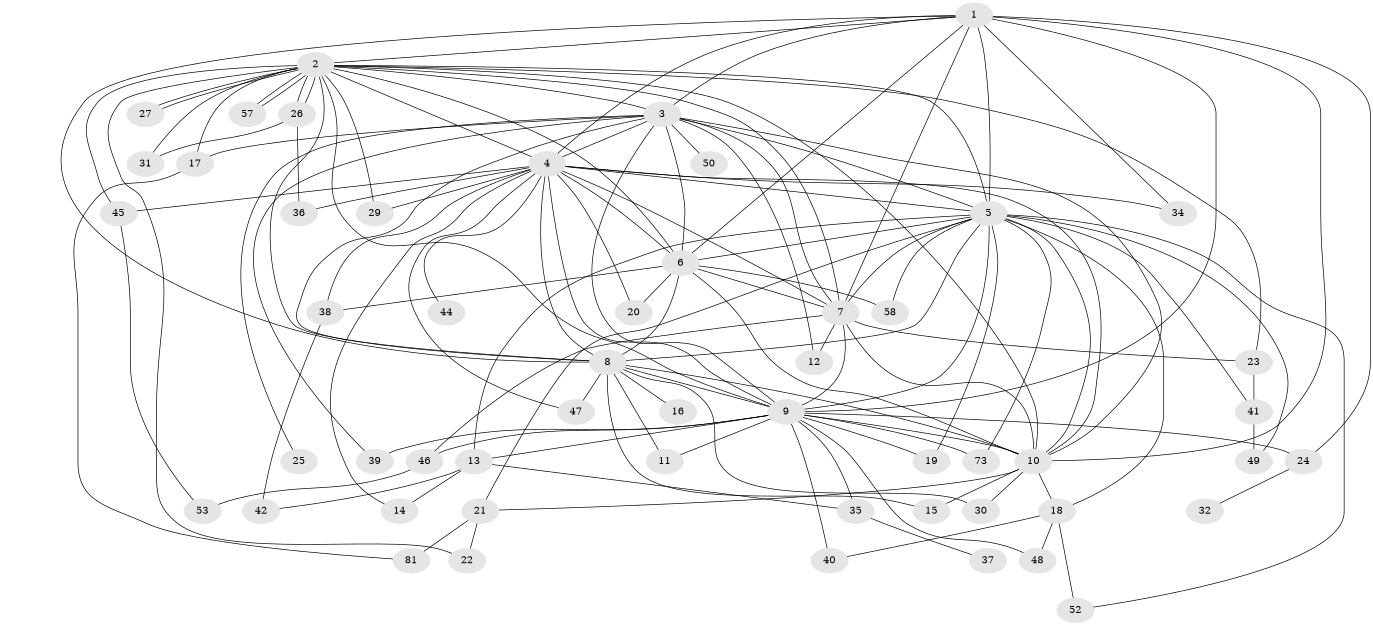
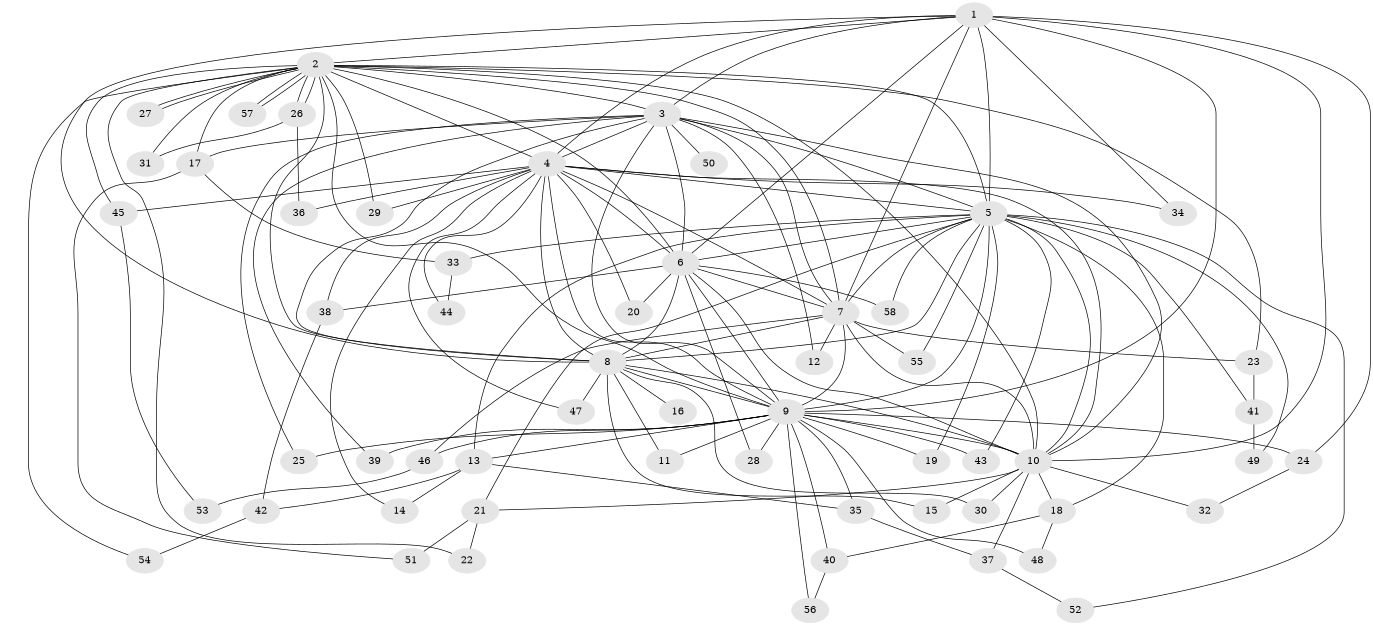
none -> (453, 263)
none -> (724, 338)
none -> (736, 340)
none -> (917, 362)
none -> (542, 434)
none -> (754, 462)
(981, 462) -> (981, 462)
none -> (1119, 486)
none -> (1012, 511)
none -> (145, 561)
(411, 561) -> (411, 561)
(1066, 561) -> (1032, 585)
none -> (810, 610)
